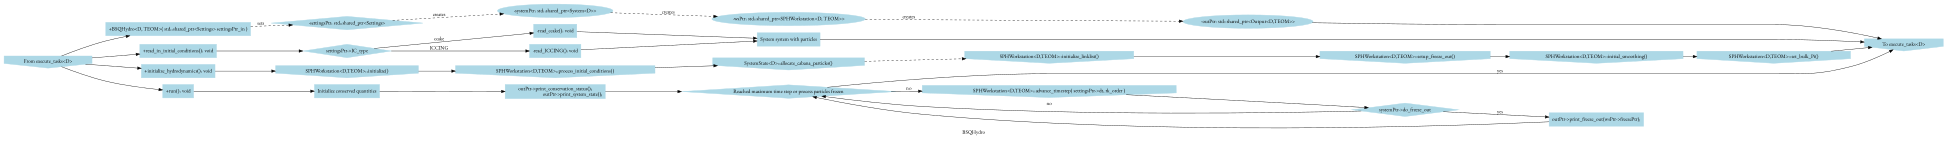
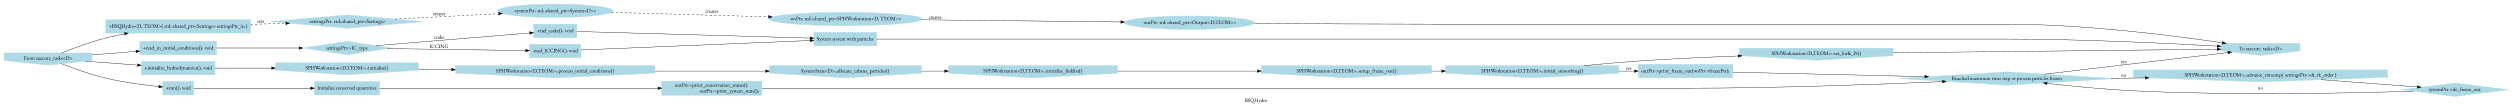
(1022, 20) -> (1021, 21)
(913, 60) -> (933, 71)
(1494, 114) -> (1627, 71)
